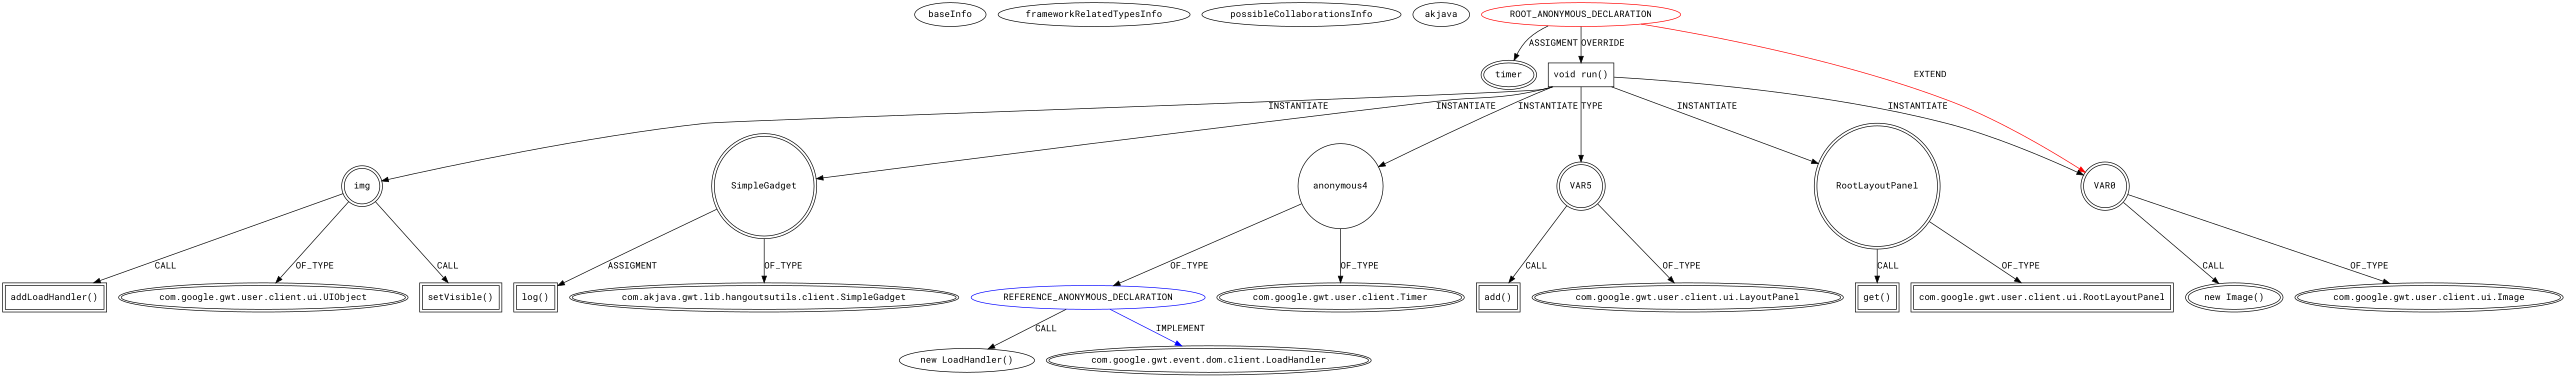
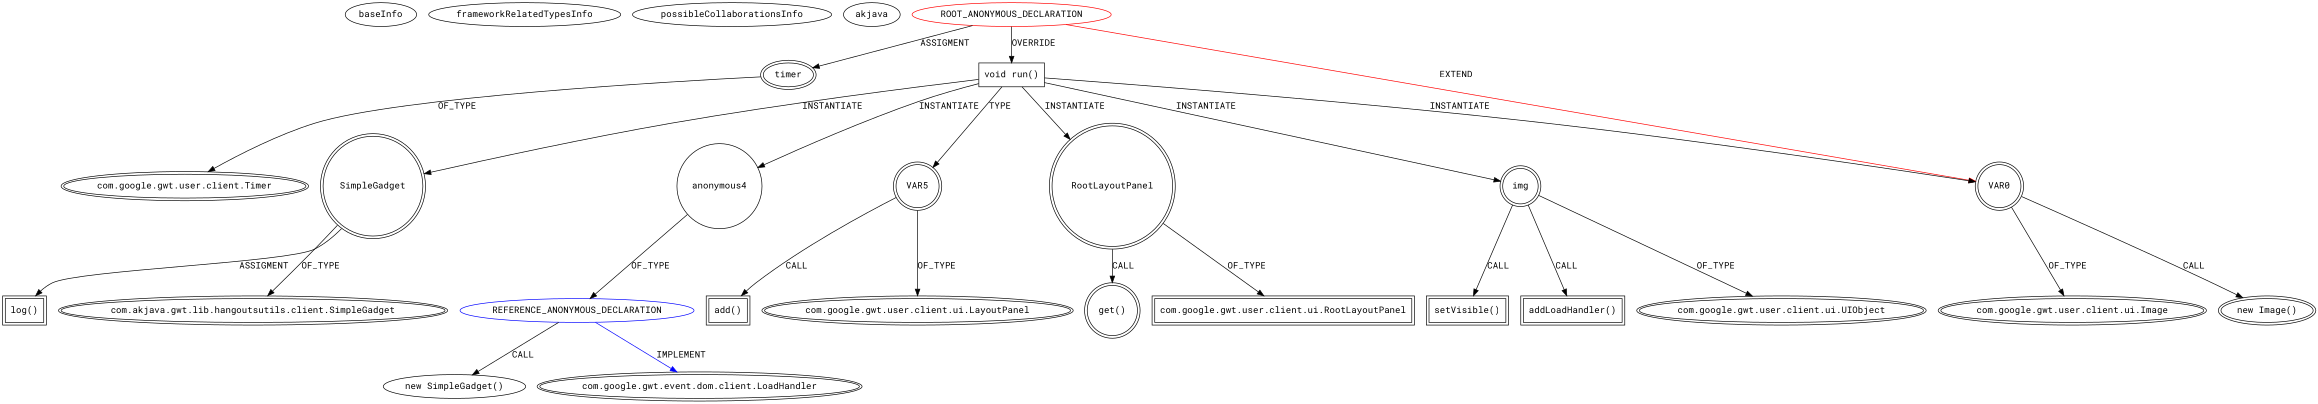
(1341, 253) -> (482, 97)
(1877, 297) -> (1112, 311)
(967, 360) -> (454, 386)
